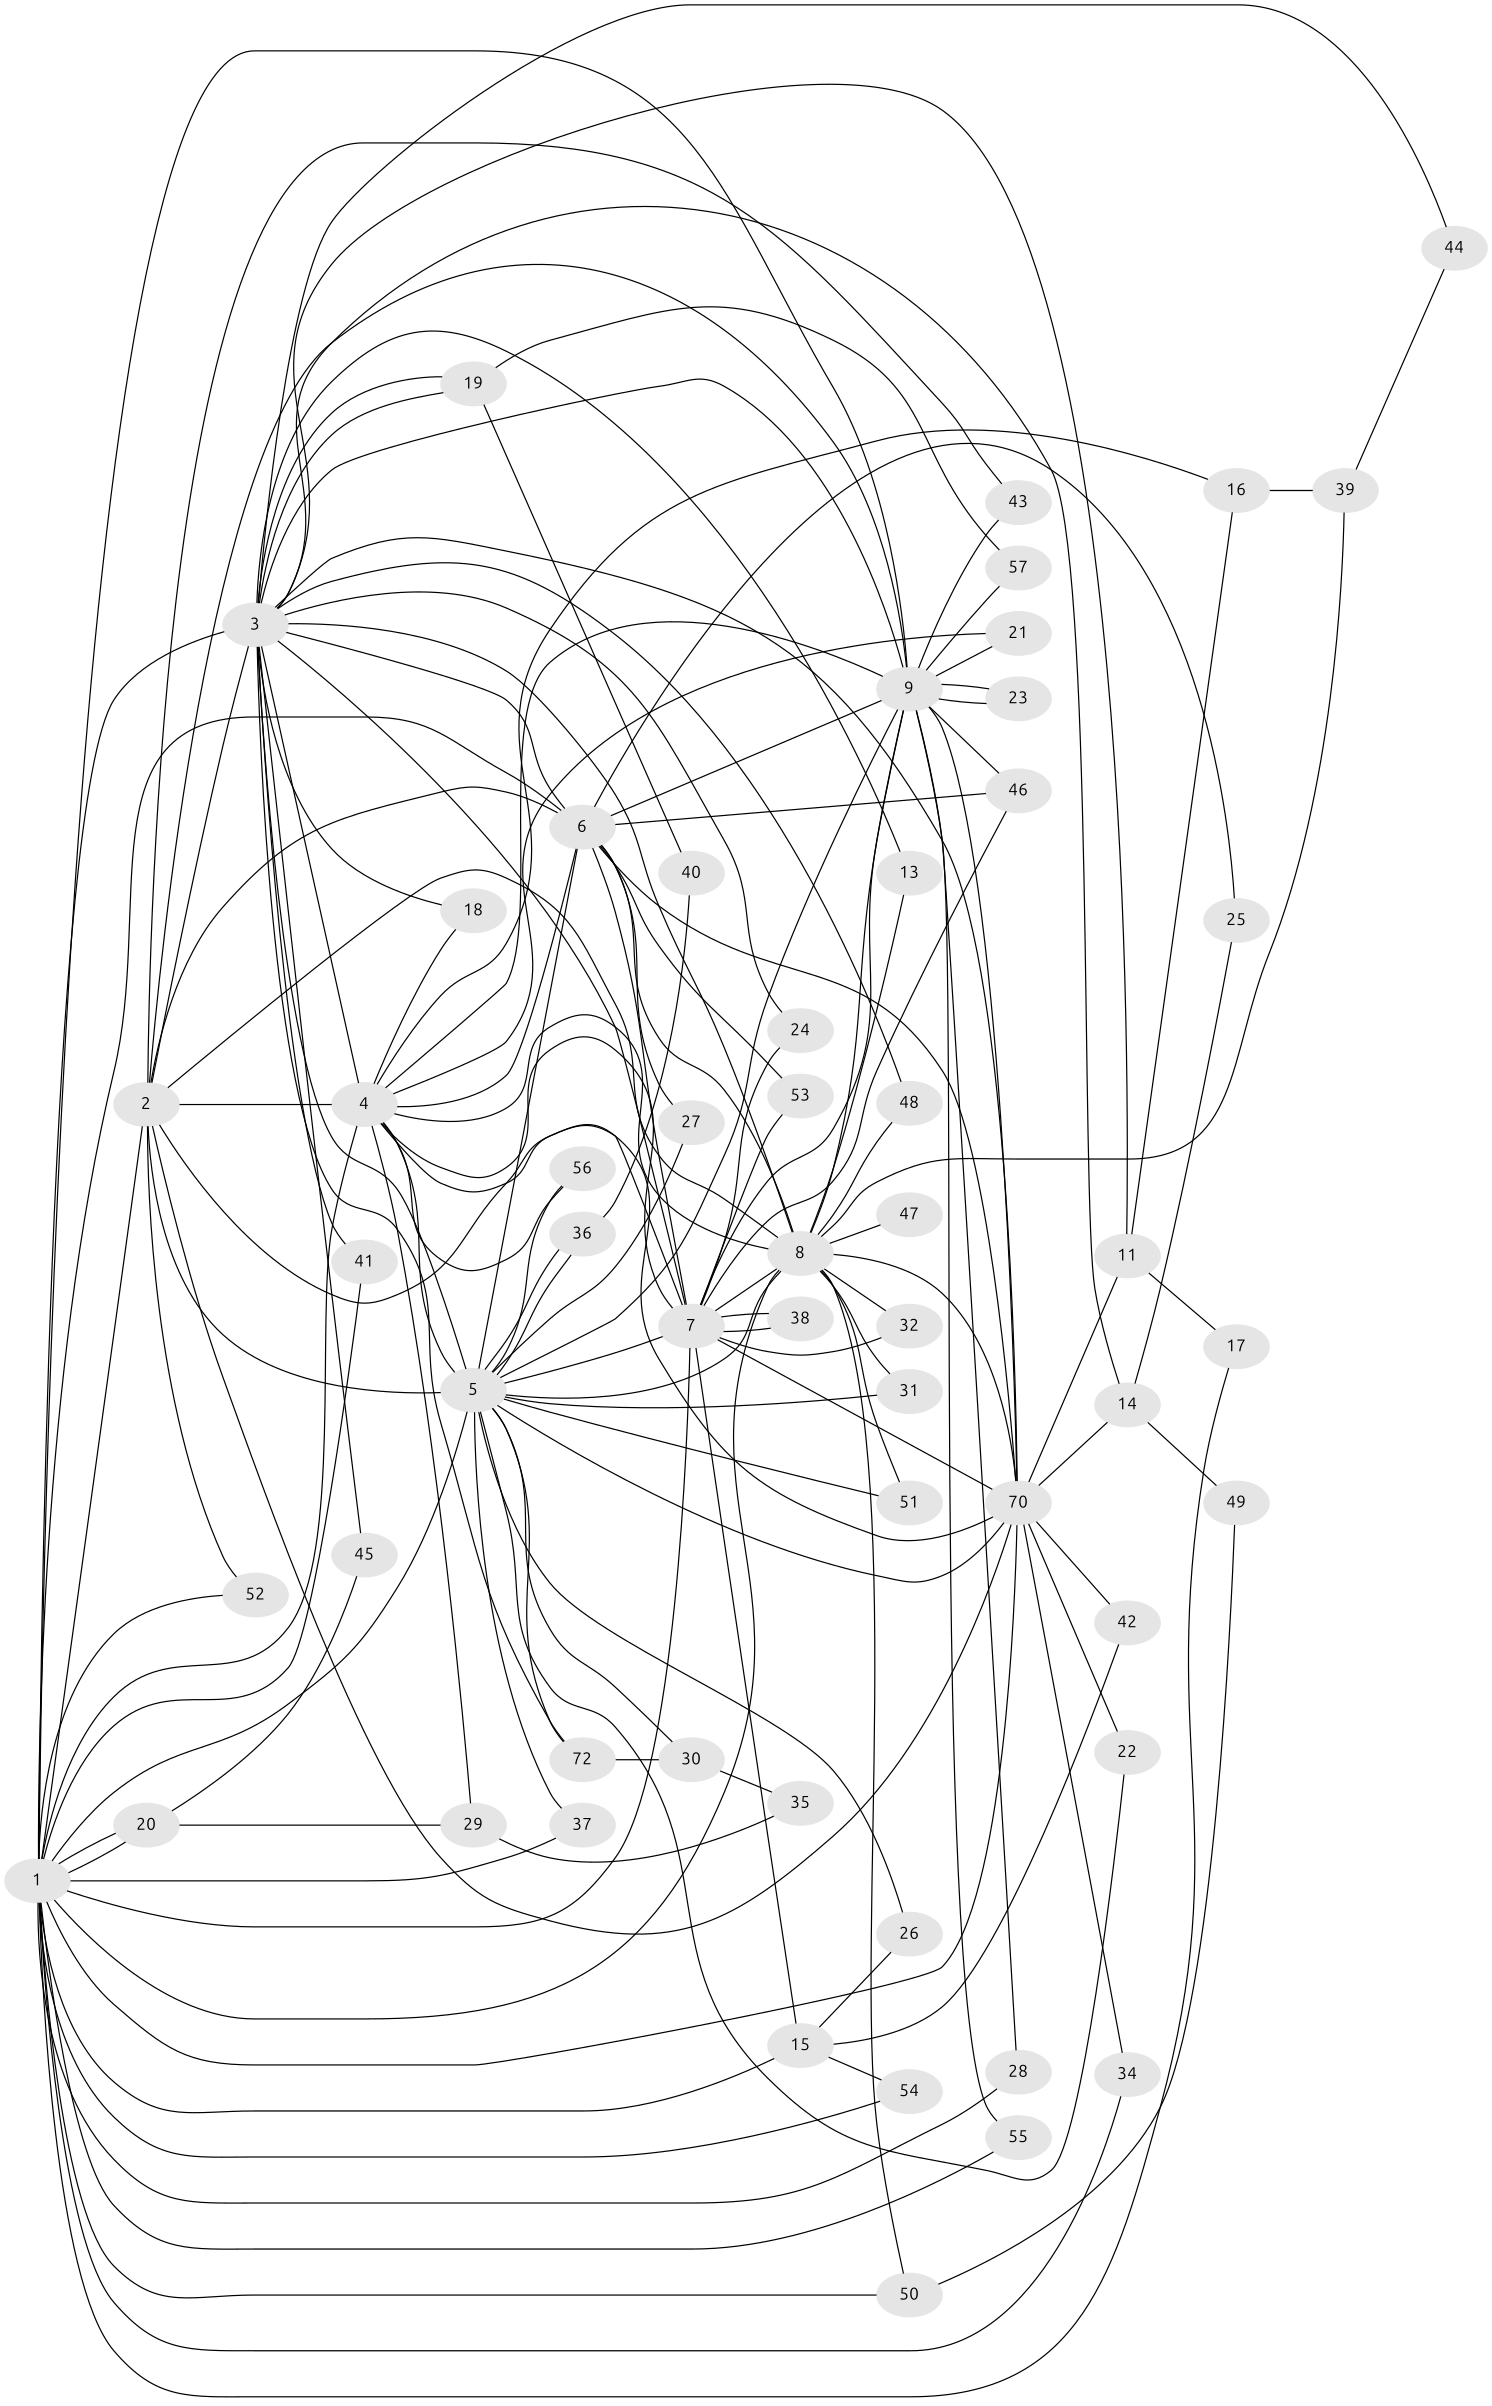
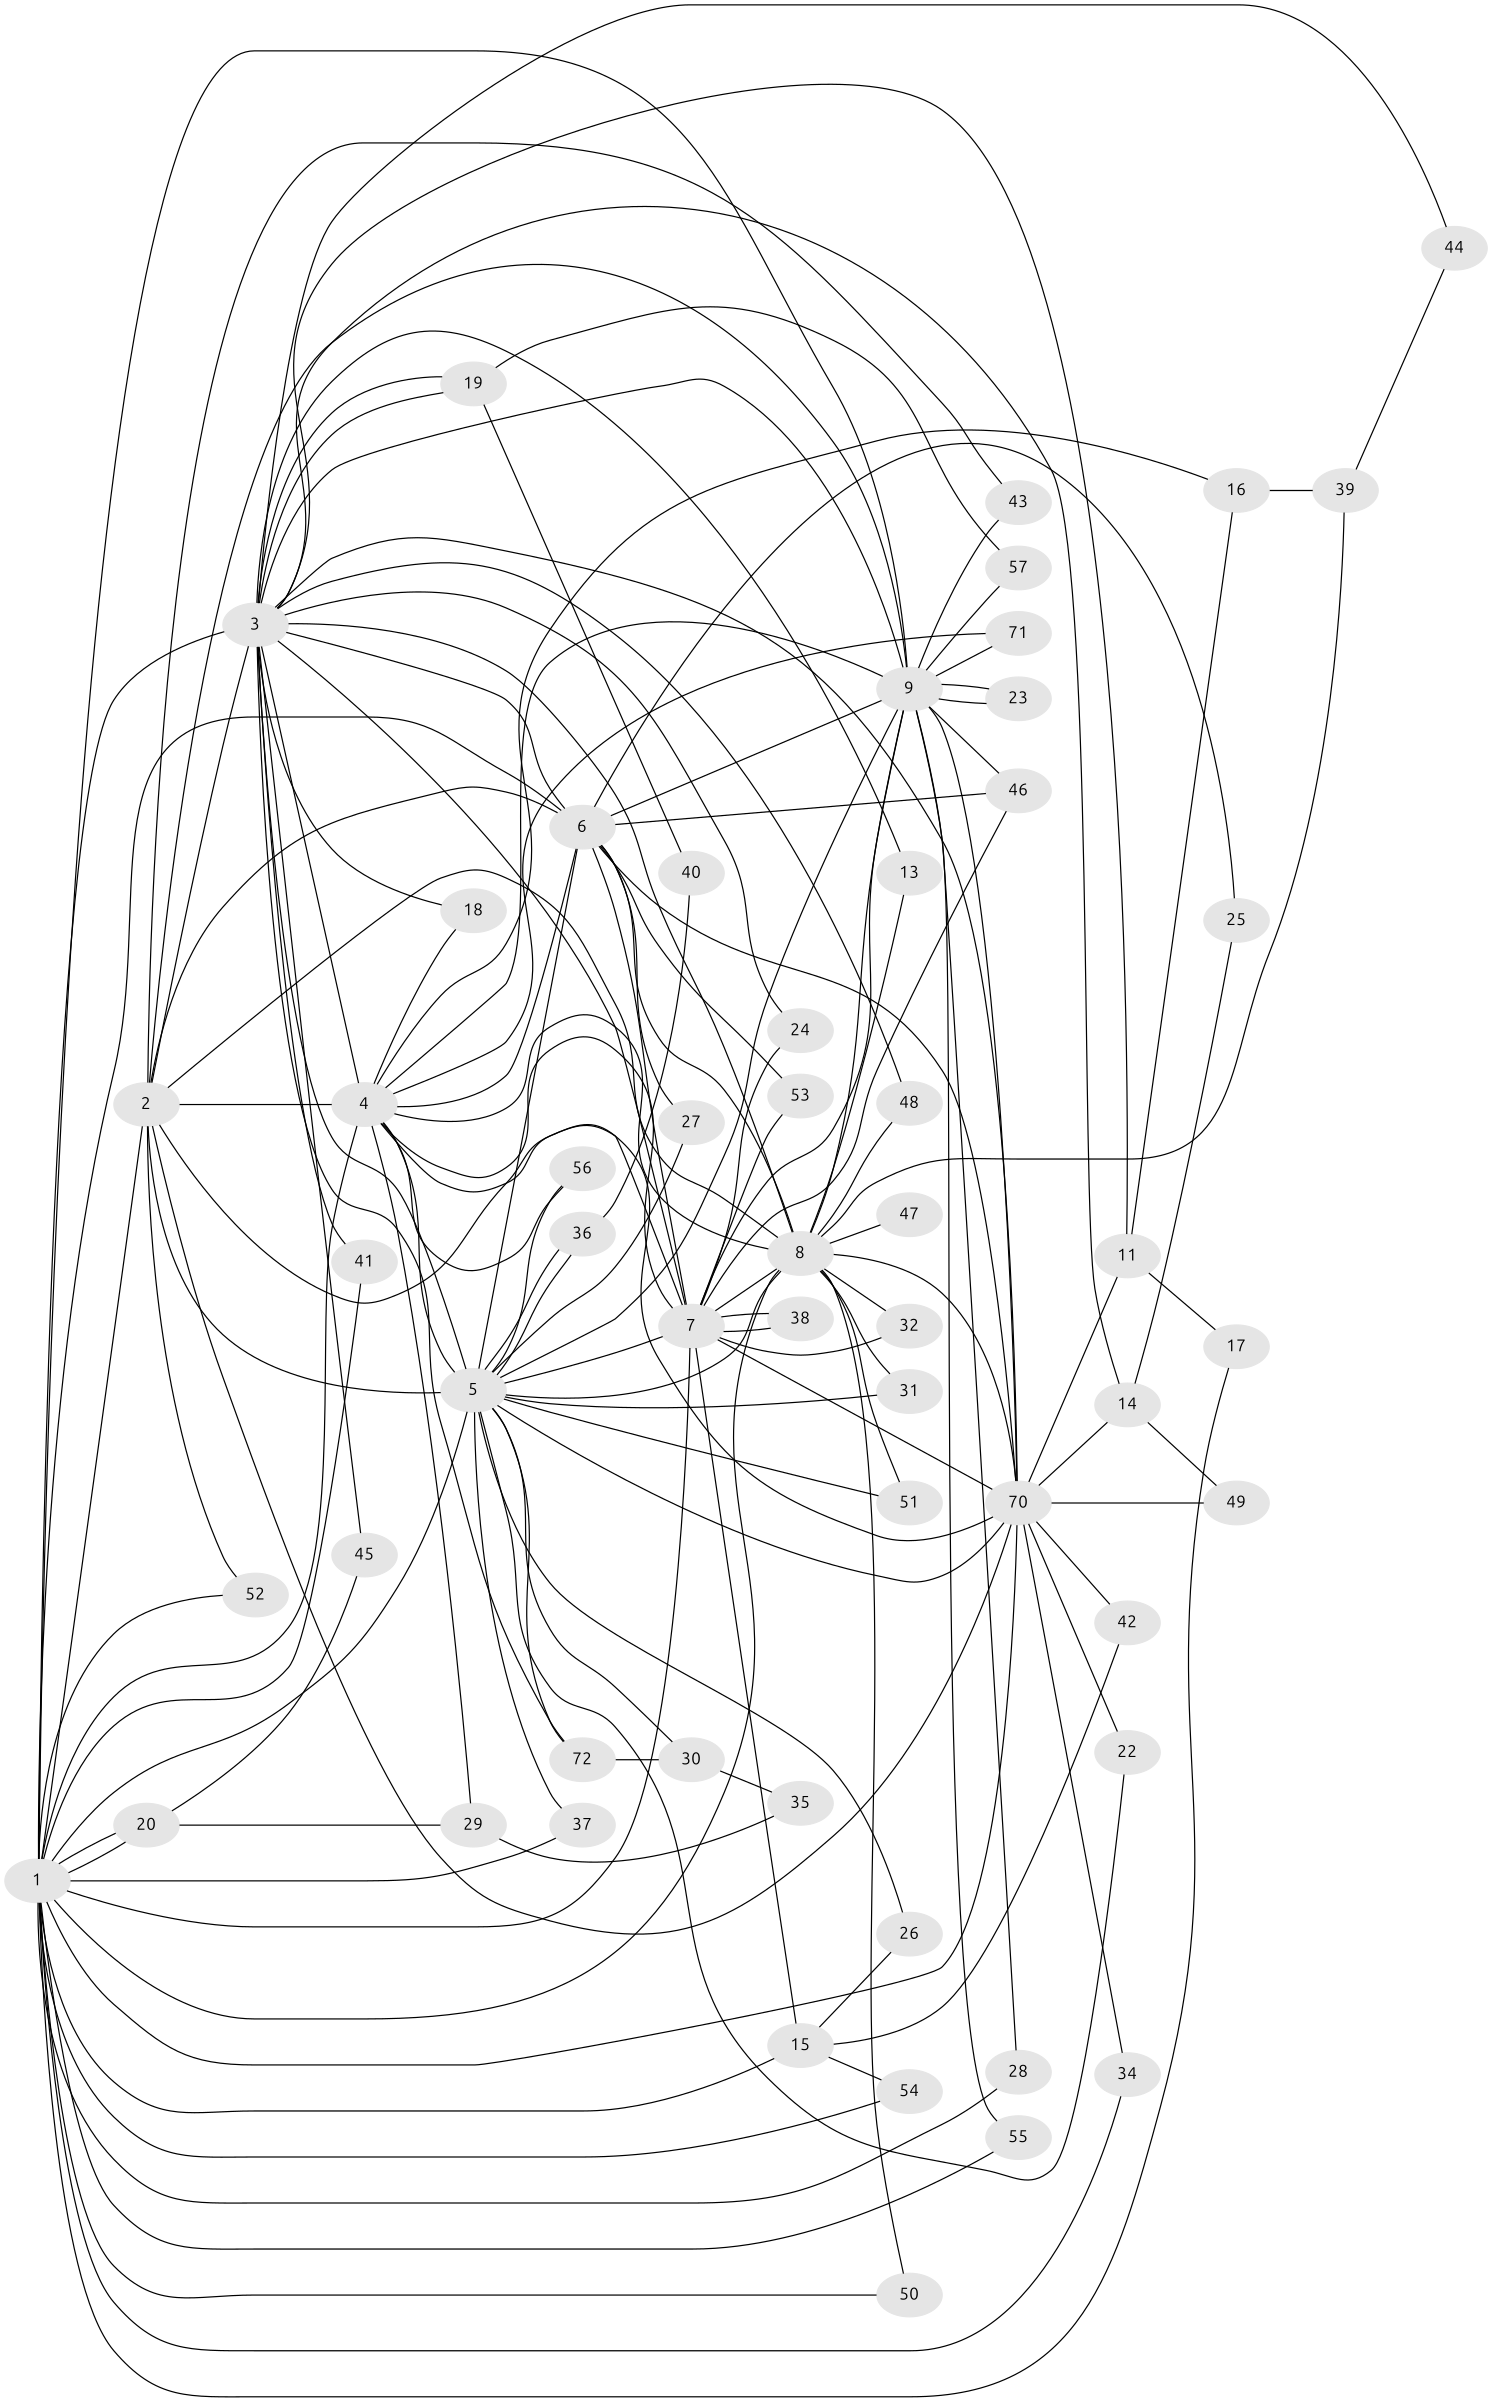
(1019, 633) -> (1019, 633)
(1197, 1962) -> (1128, 1503)
